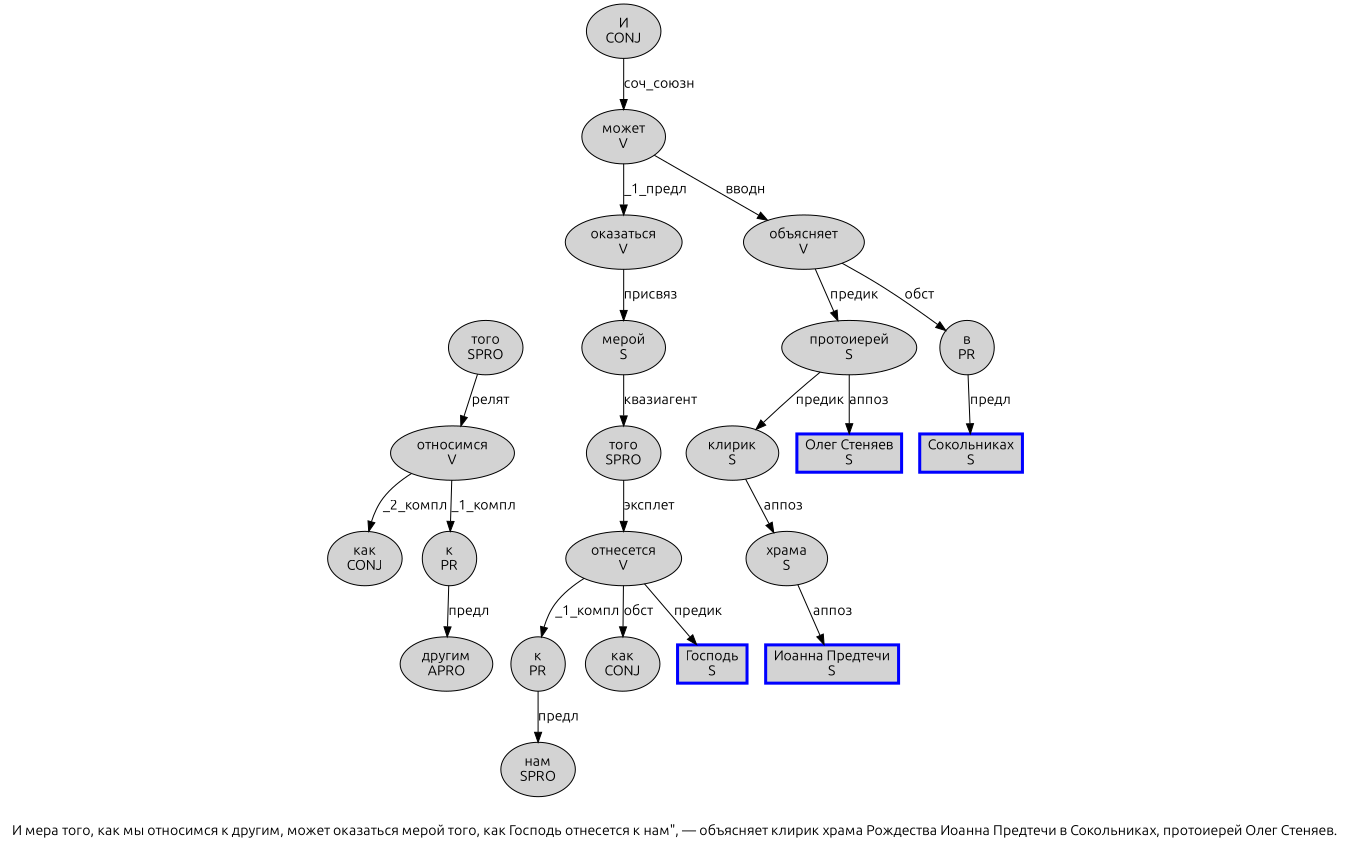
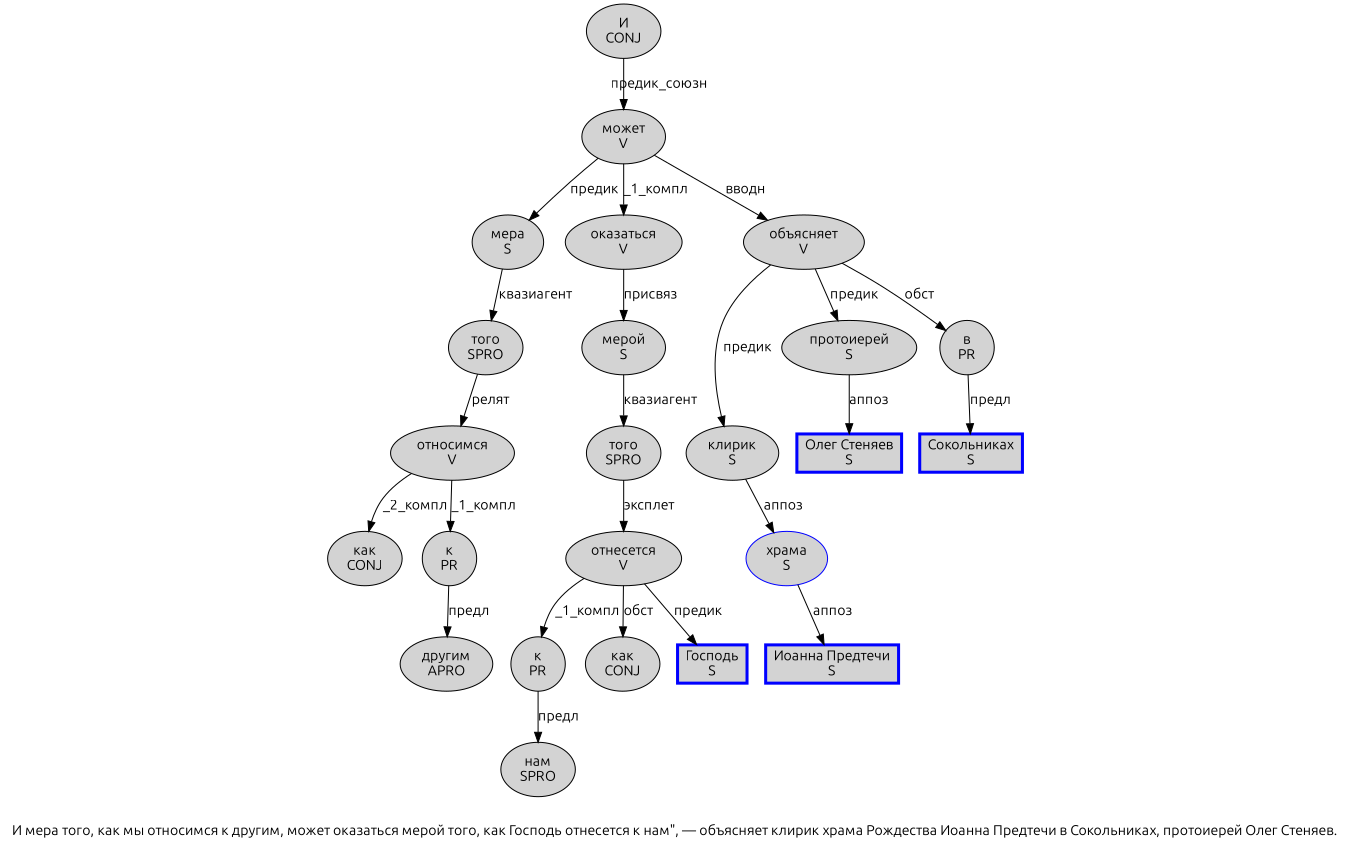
(659, 84) -> (659, 84)
(656, 189) -> (656, 189)
none -> (508, 242)
(791, 397) -> (719, 332)
(787, 559) -> (787, 559)
